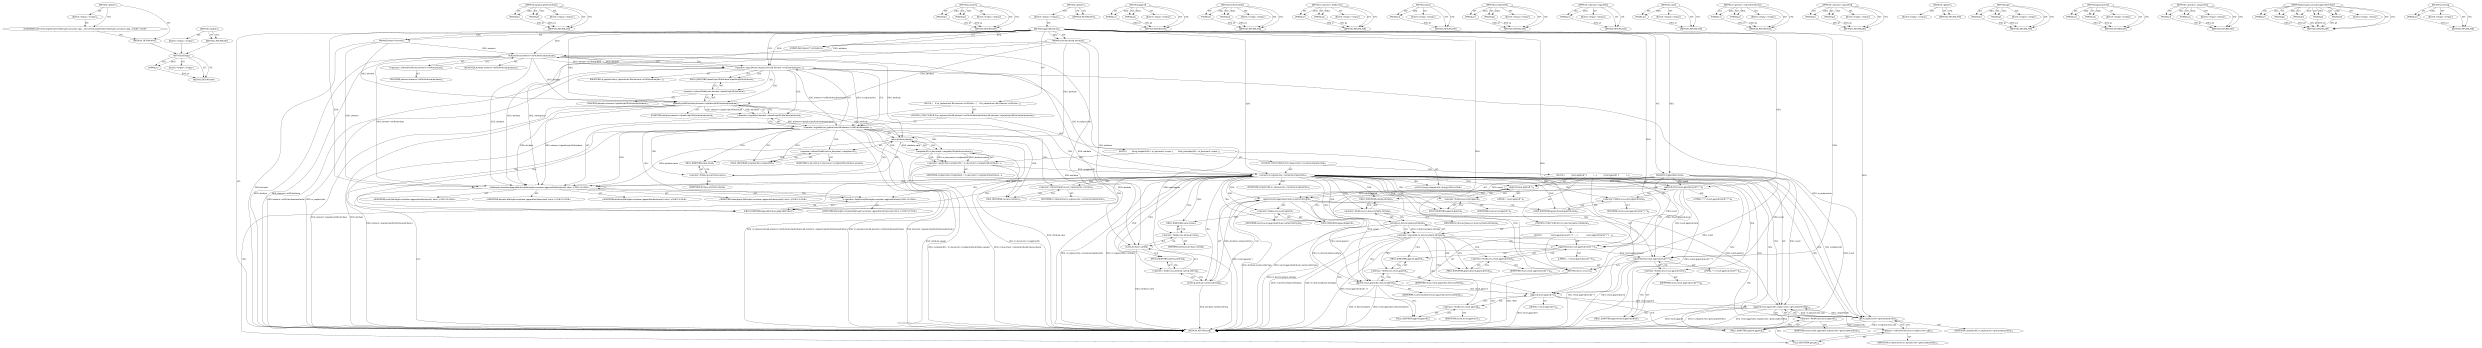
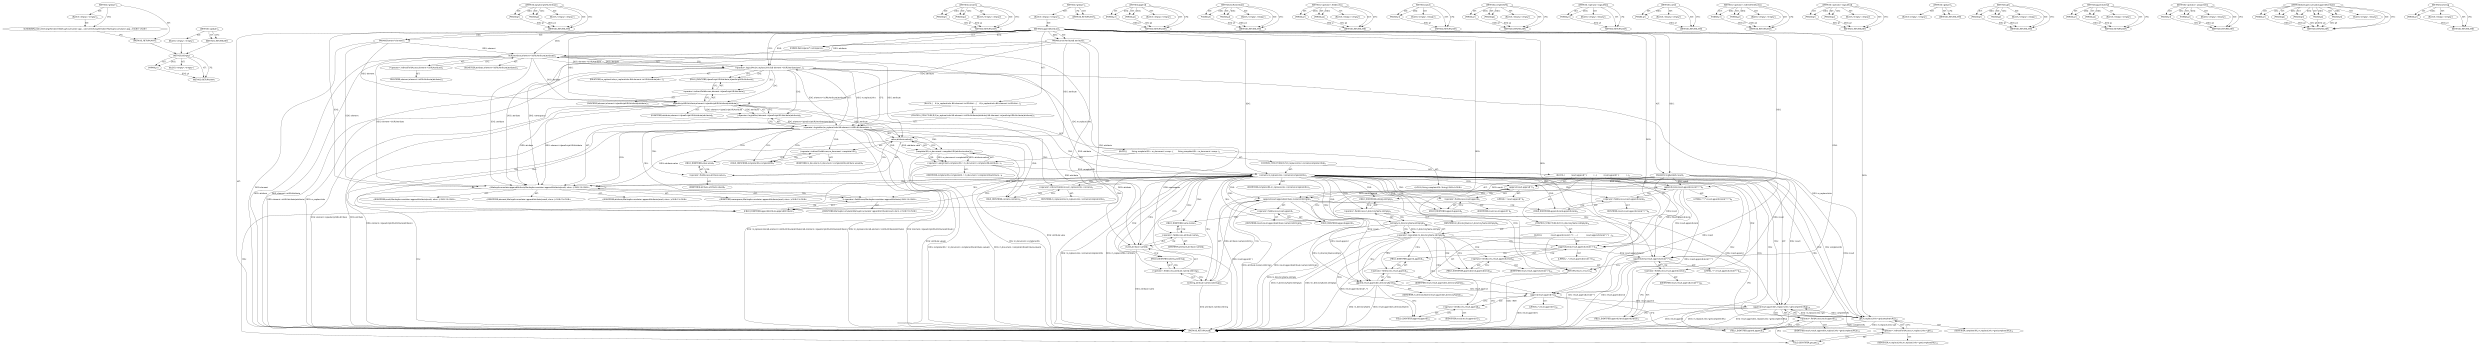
(1371, 178) -> (1187, 190)
